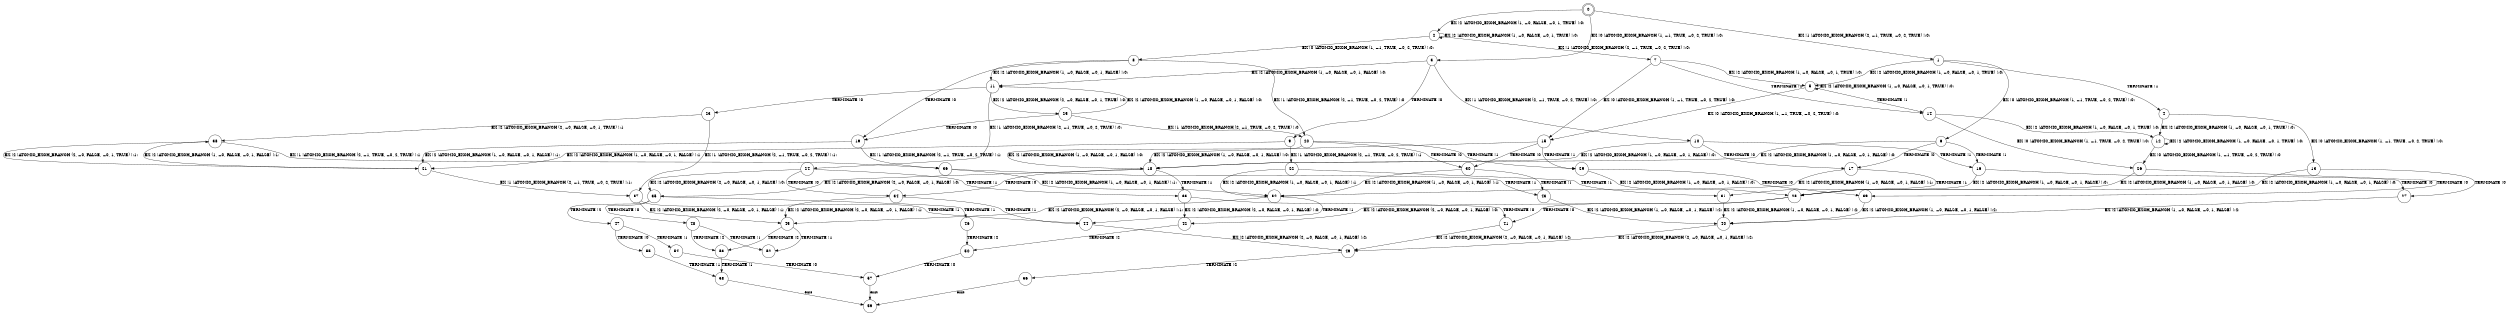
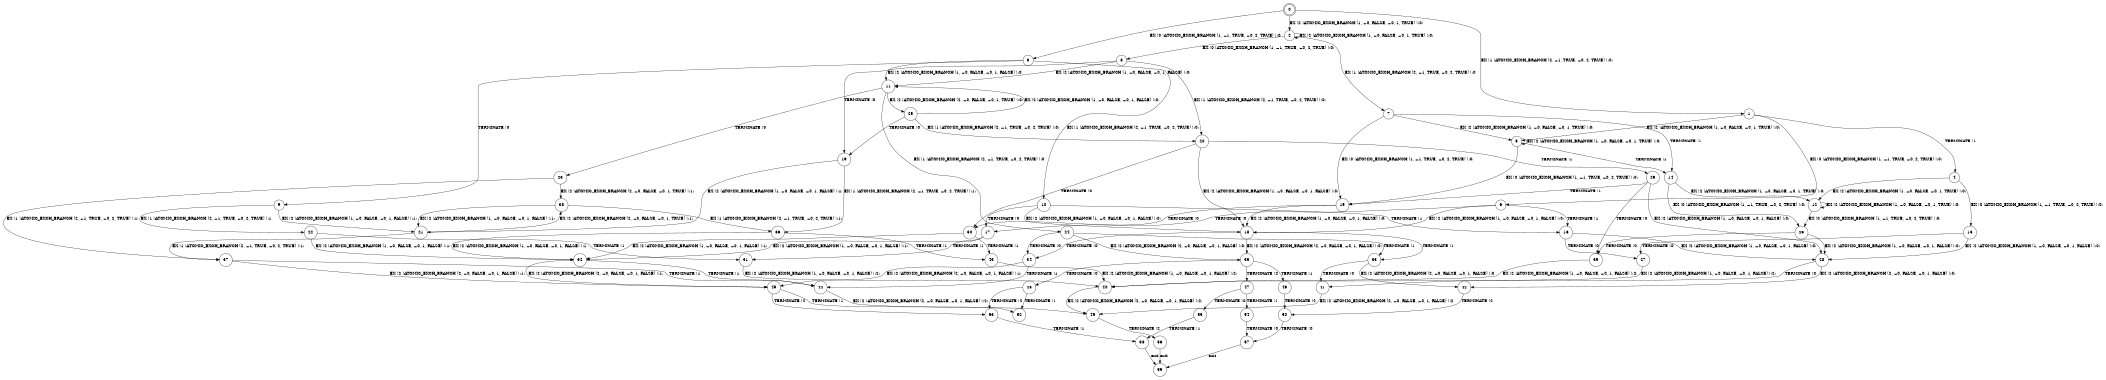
(1552, 164) -> (1500, 194)
